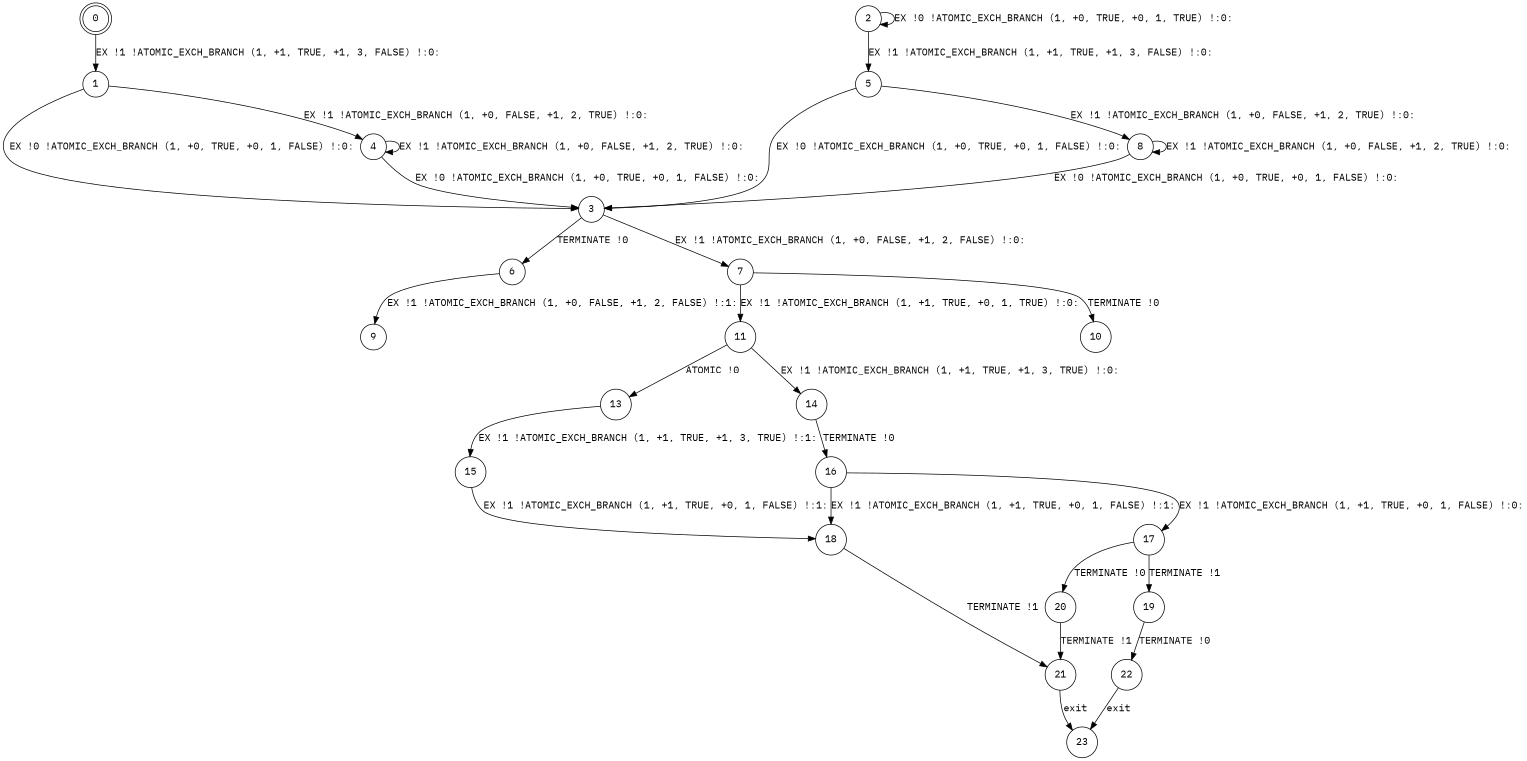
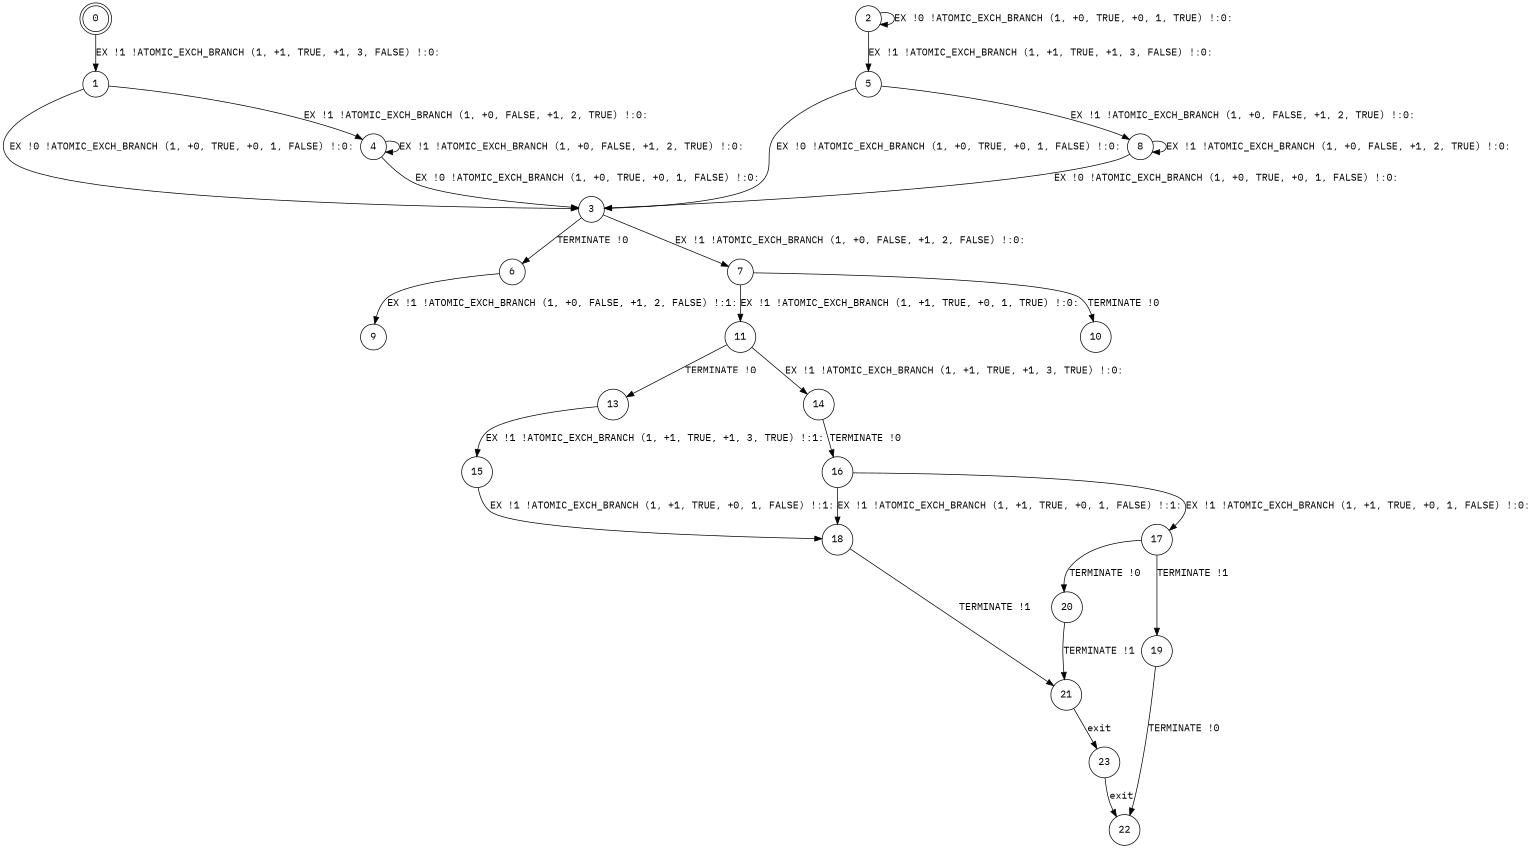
(713, 371) -> (721, 371)
(1107, 706) -> (1108, 795)
